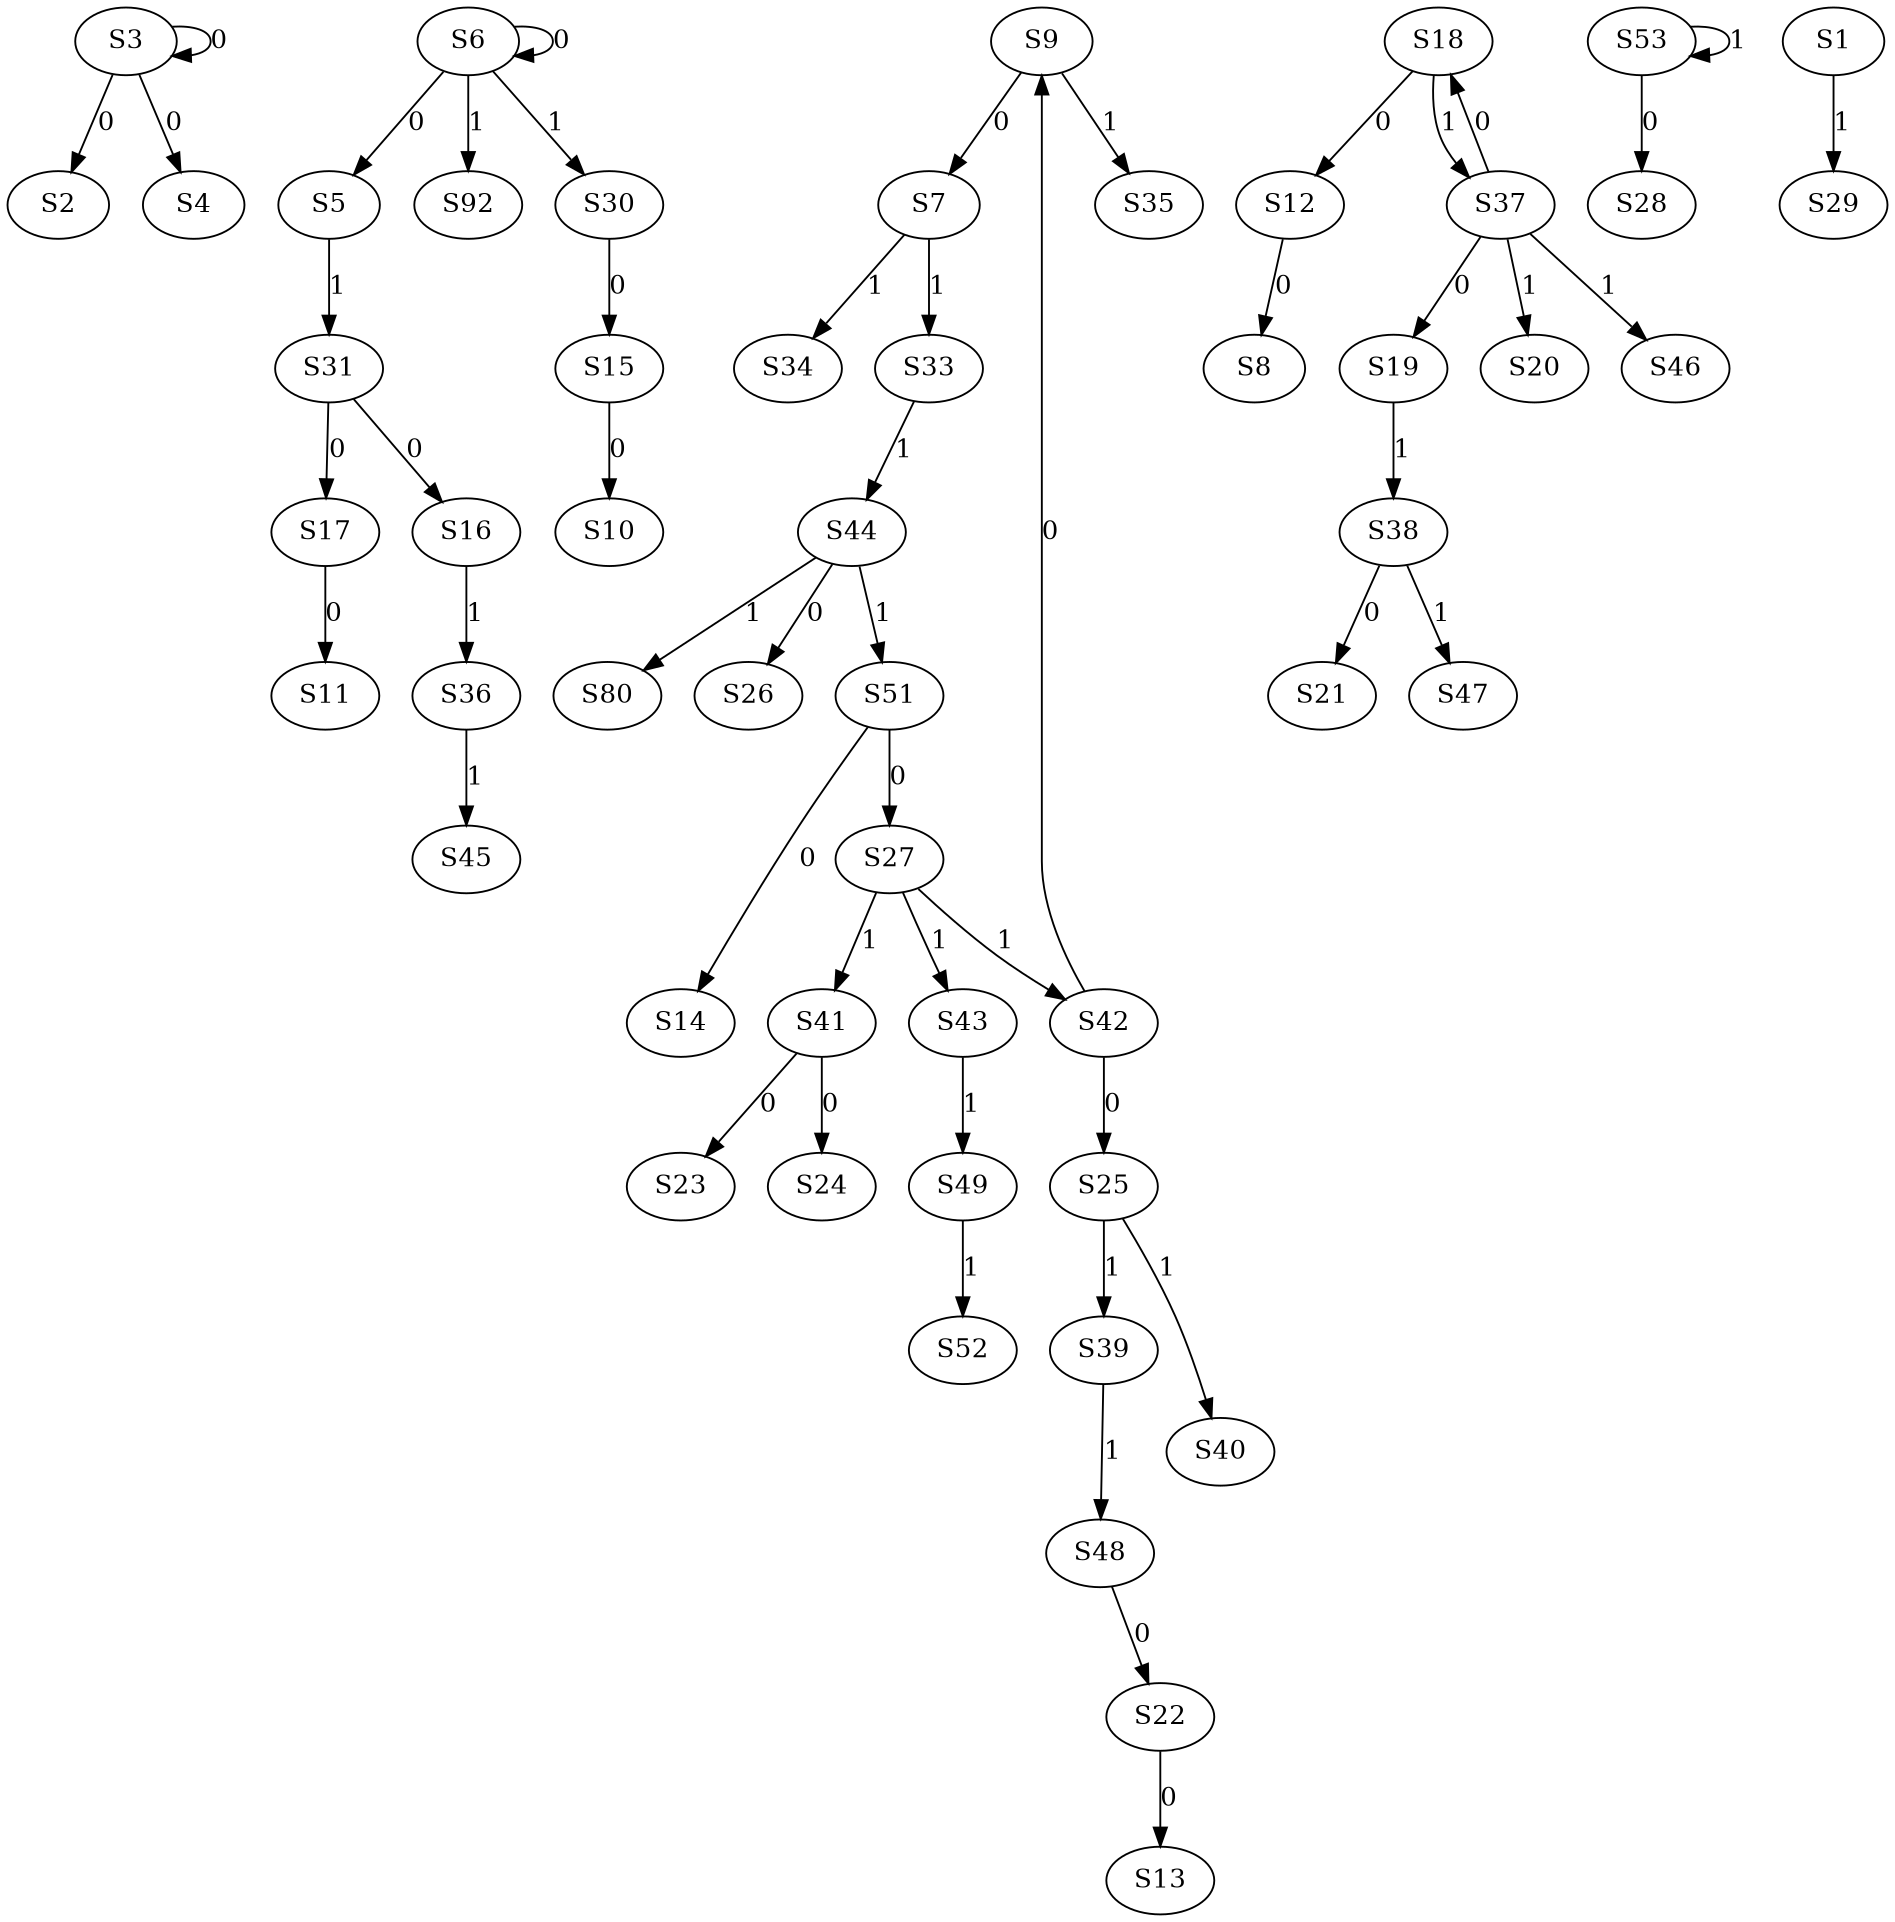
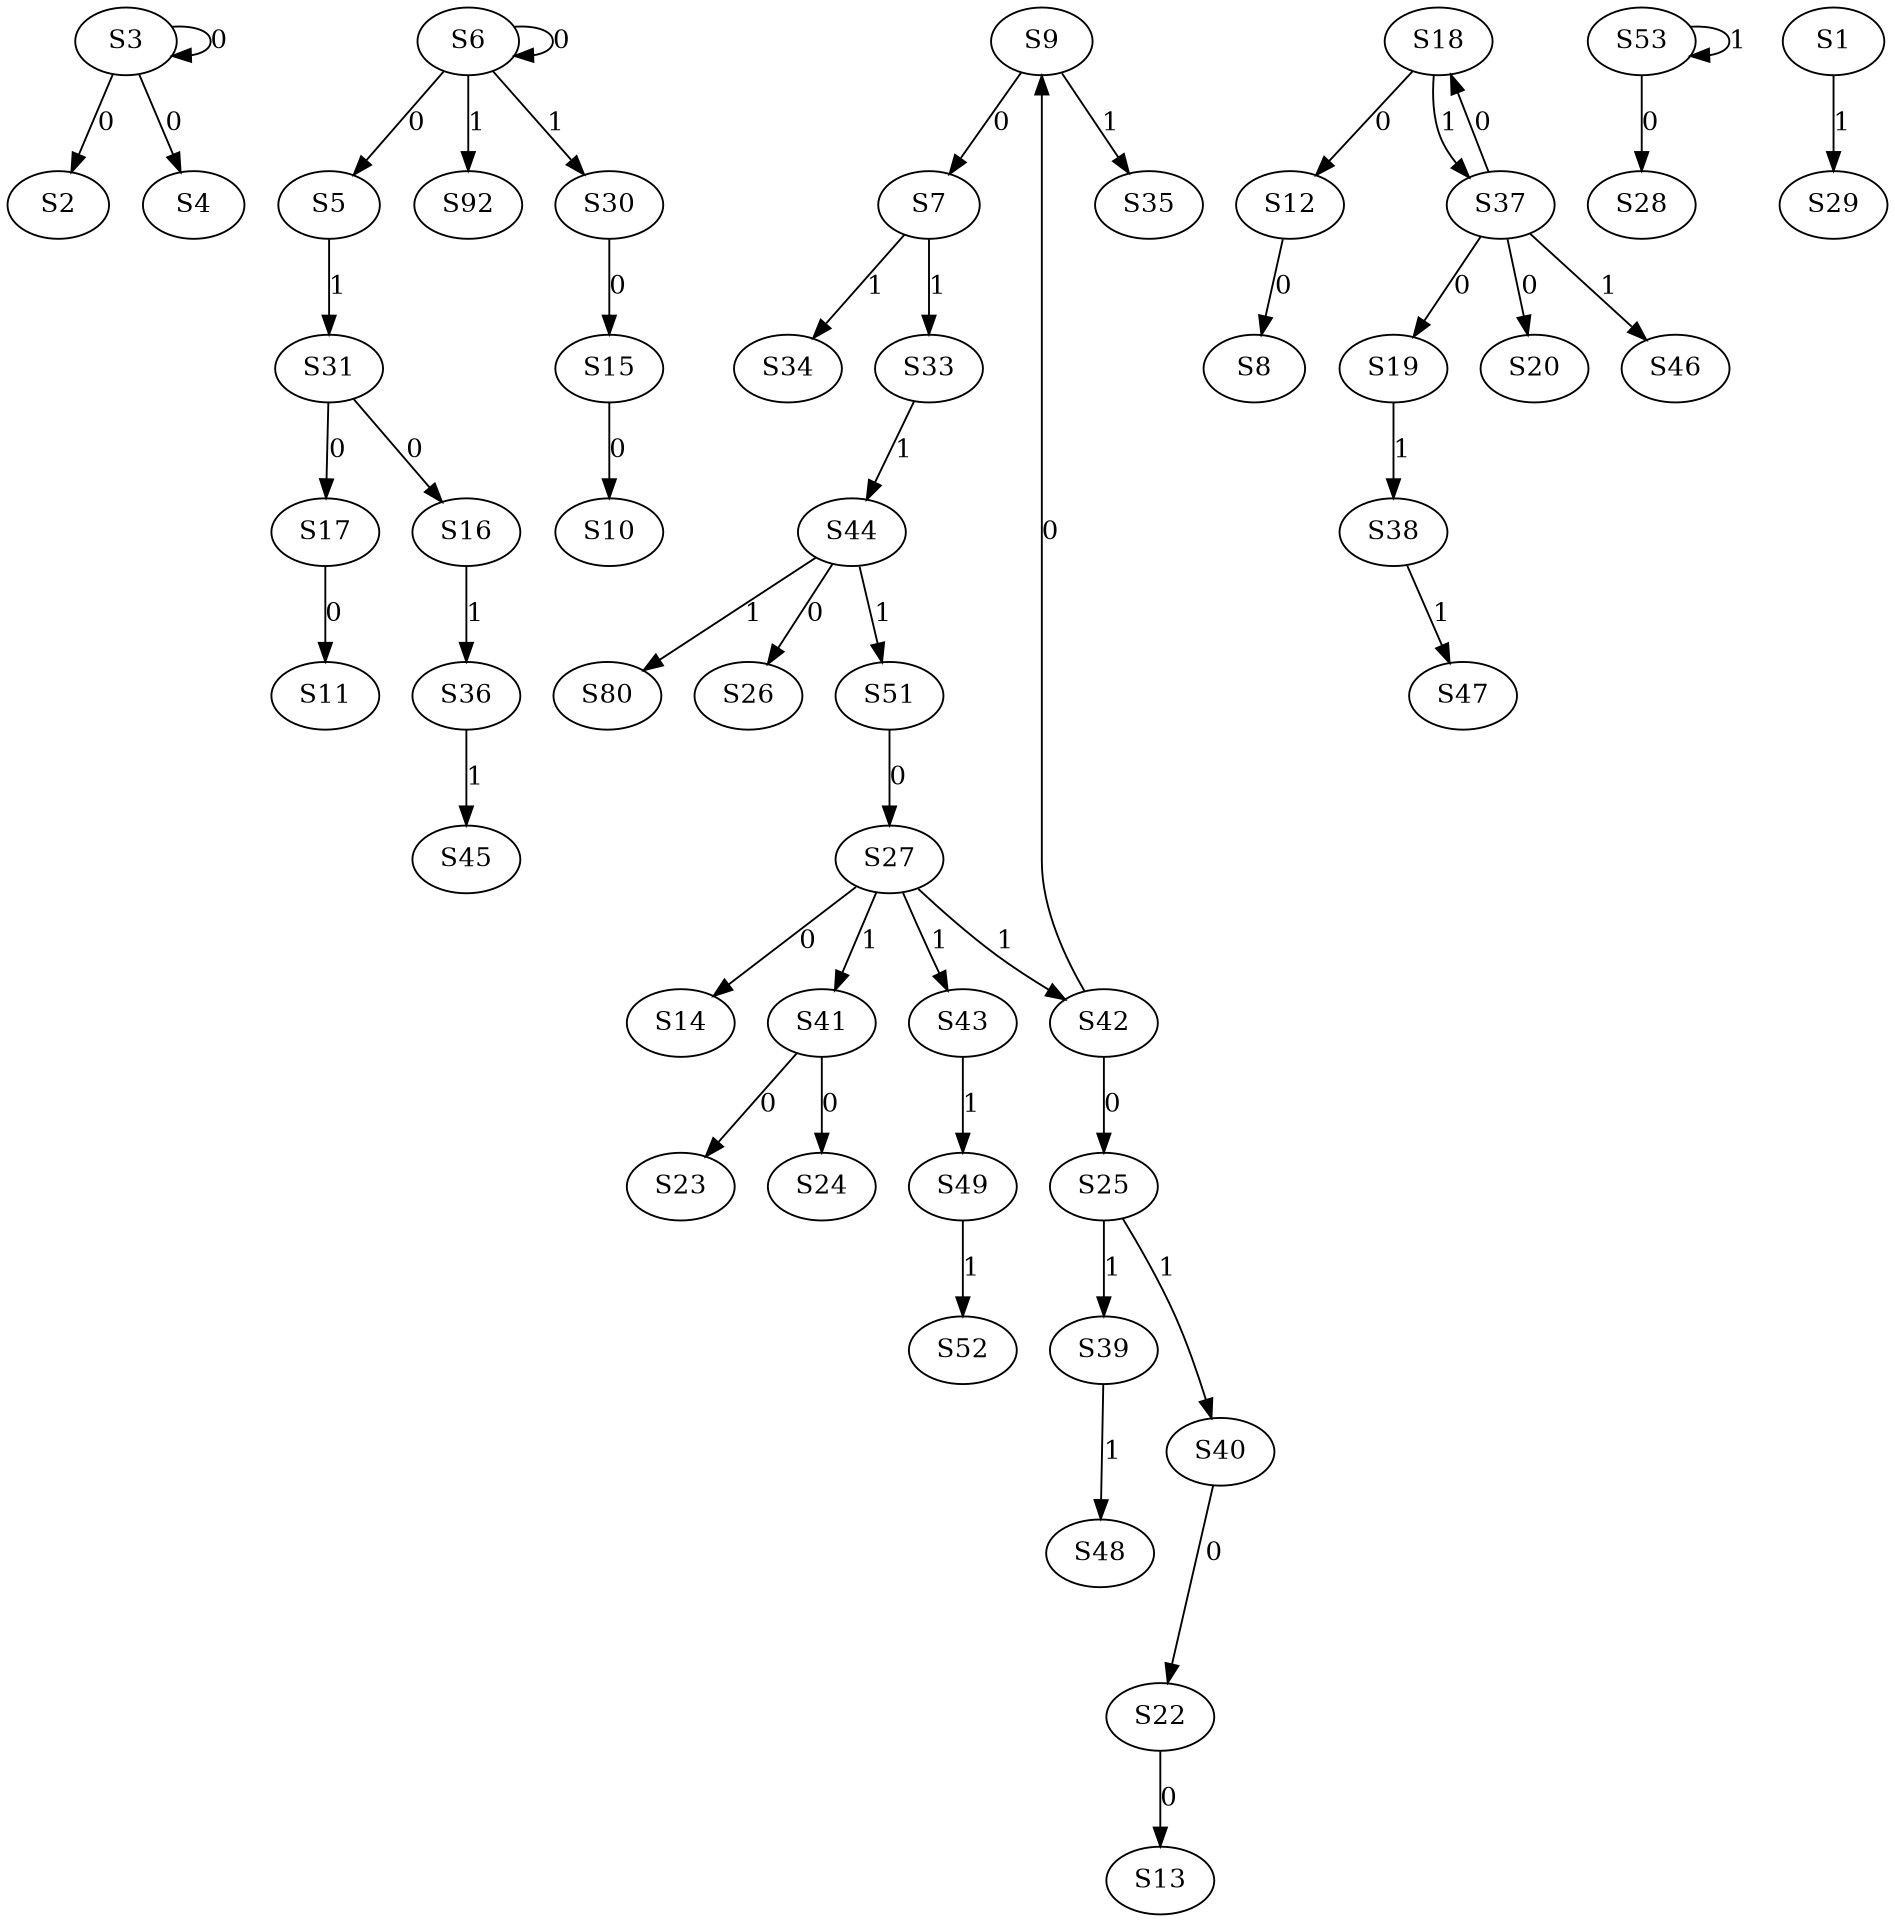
(1531, 287) -> (1531, 287)
(1322, 696) -> none
(784, 849) -> (792, 936)
(1127, 1626) -> (1193, 1575)
